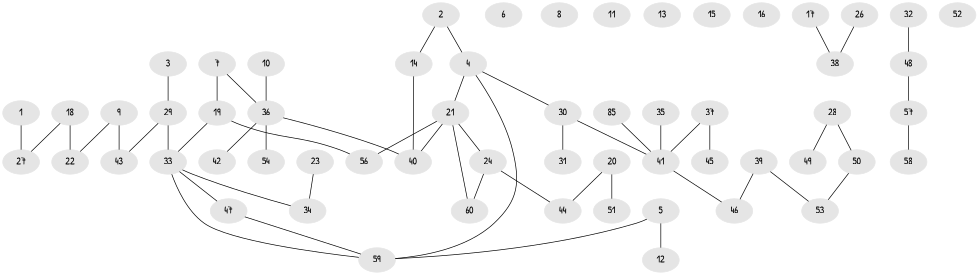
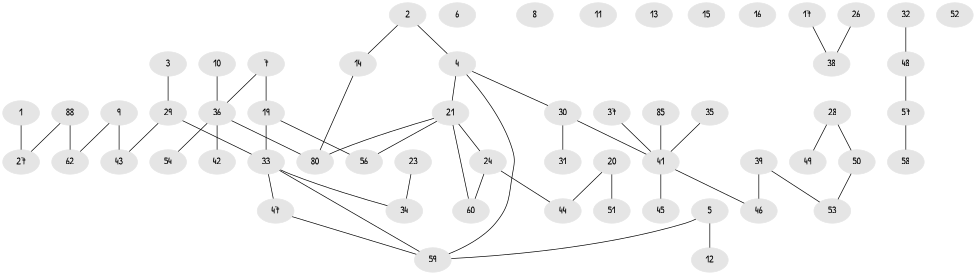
(70, 113) -> (70, 113)
(710, 138) -> (661, 187)
(70, 162) -> (70, 162)
(413, 162) -> (315, 162)
